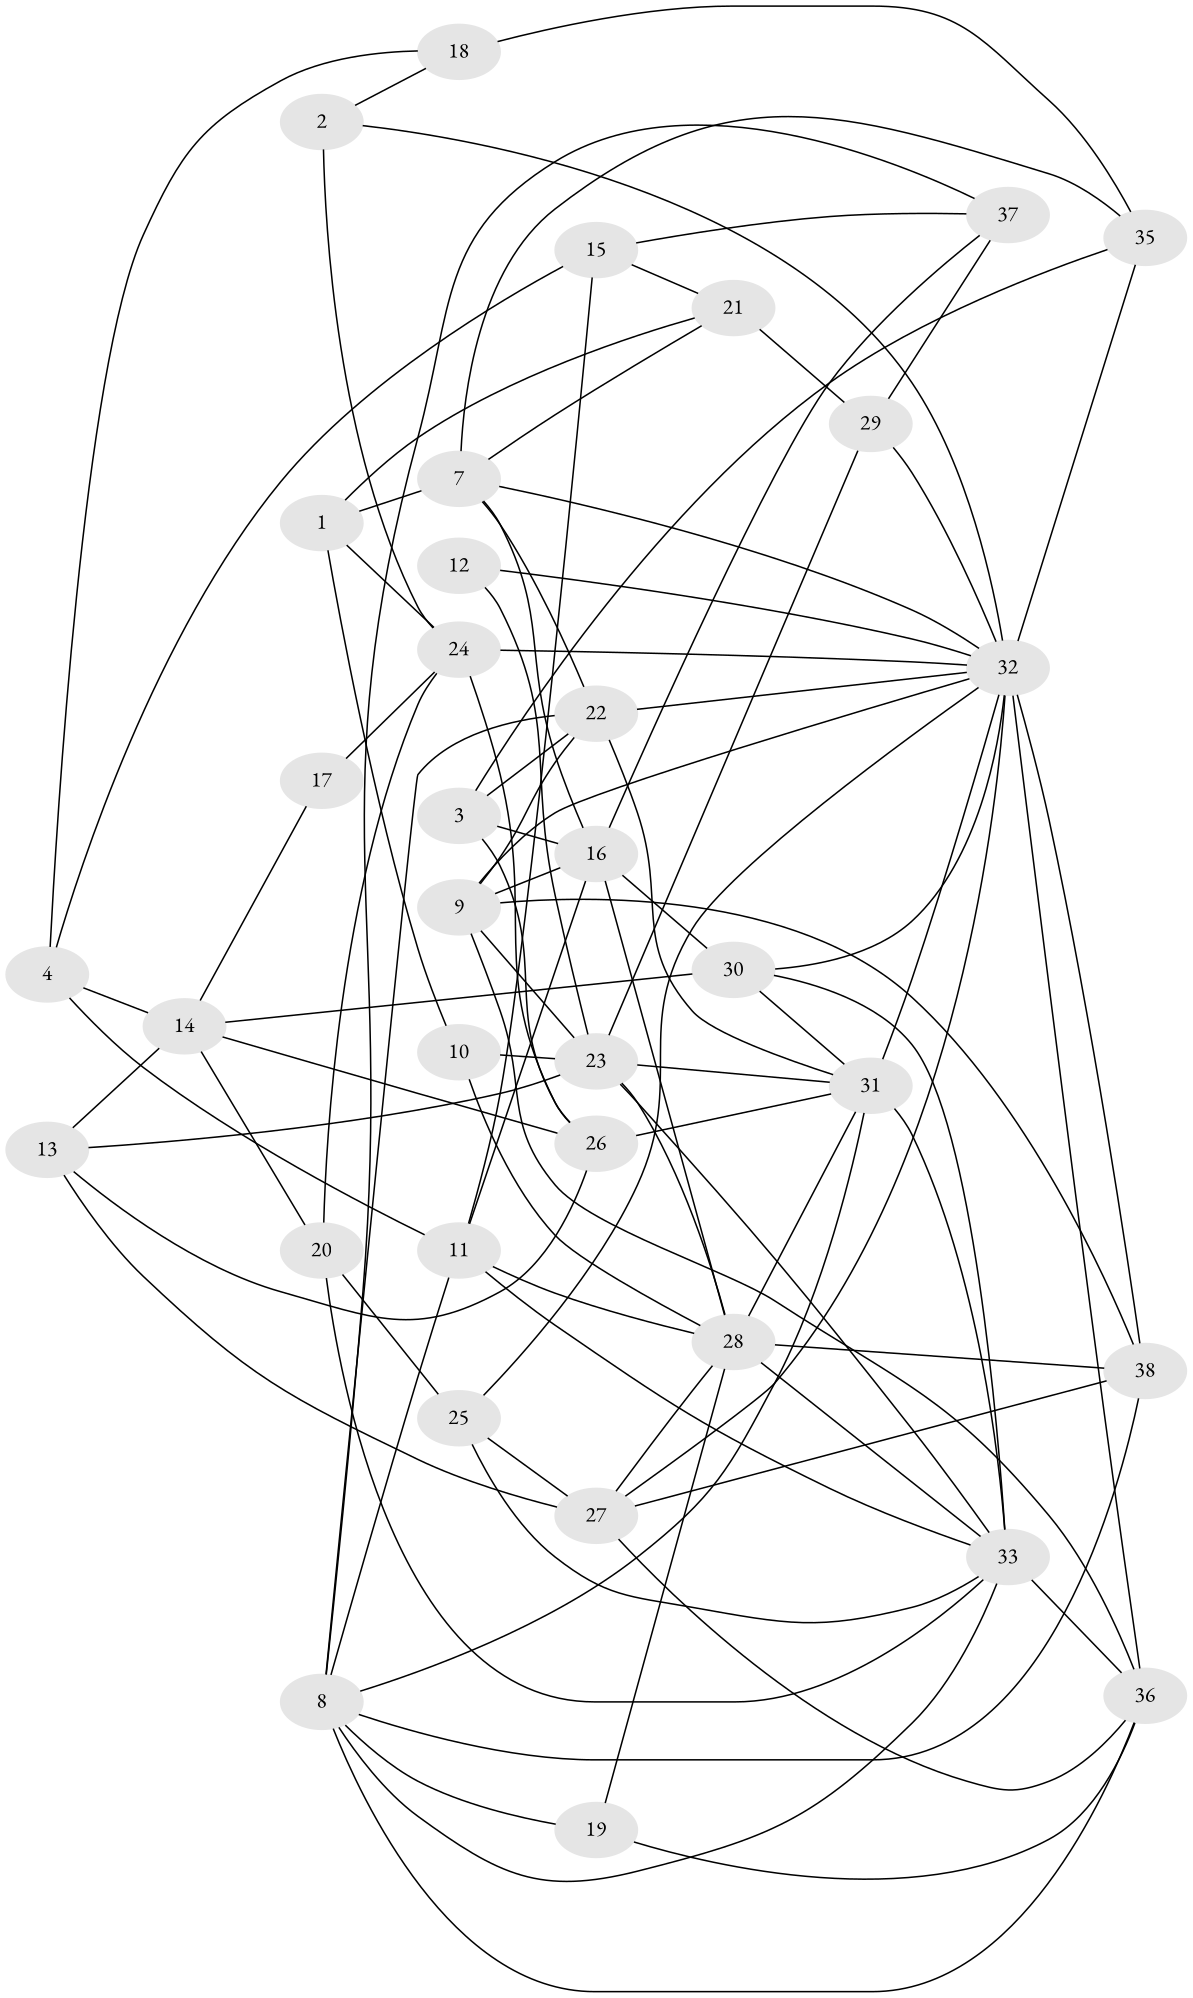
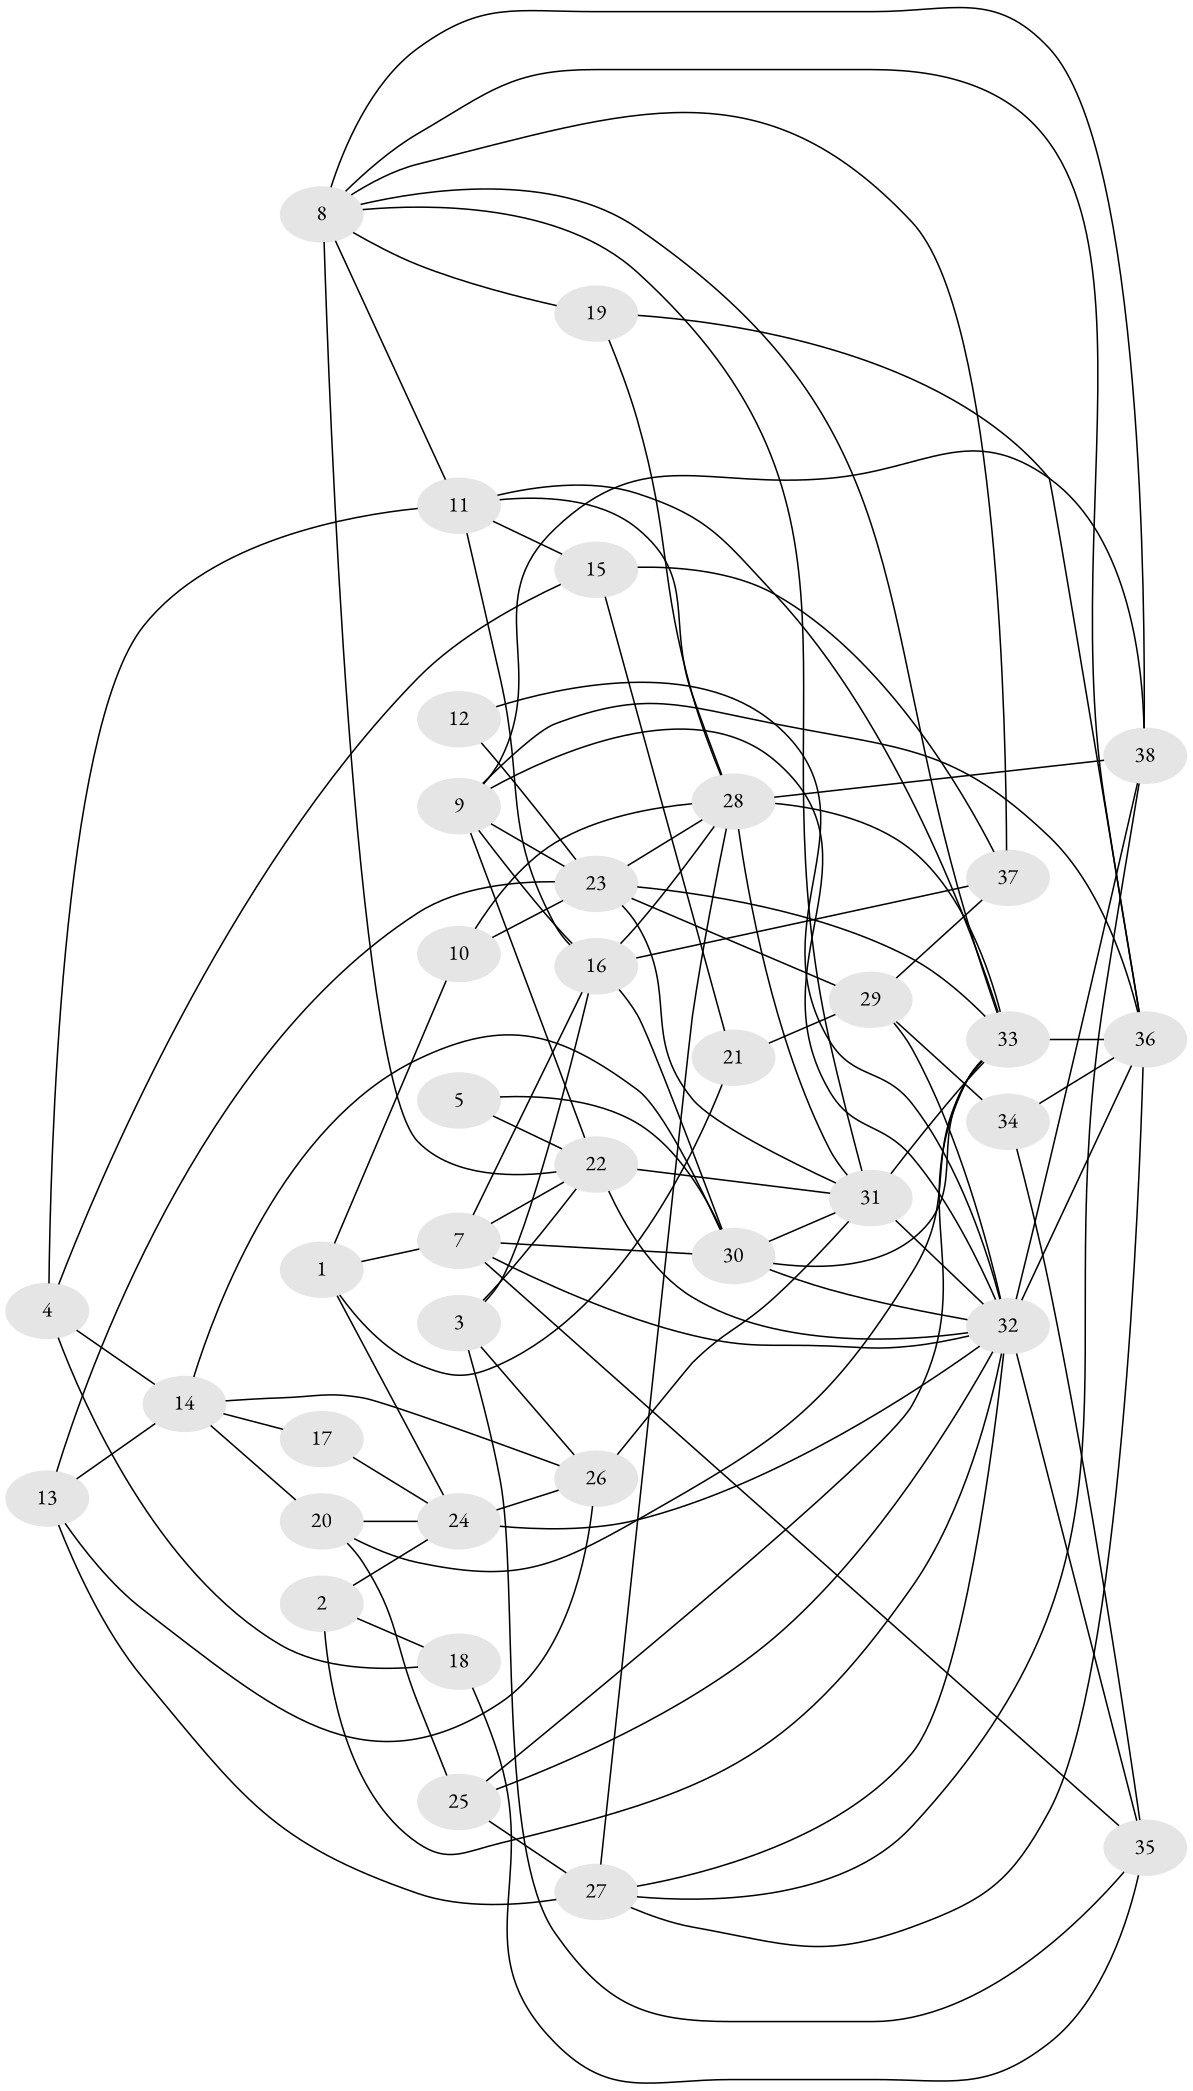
(594, 391) -> (596, 1248)
none -> (459, 1101)
none -> (1008, 1122)
